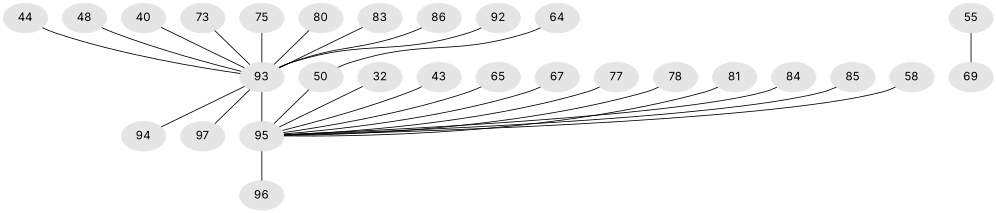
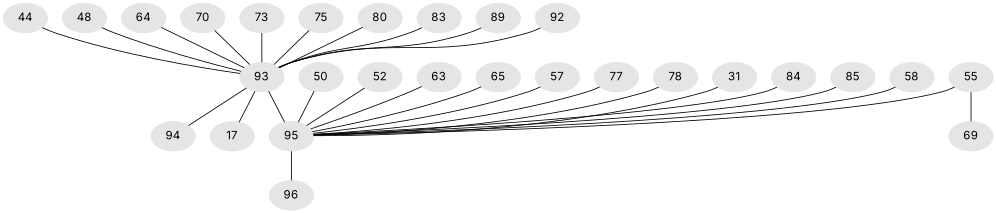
(144, 18) -> (203, 18)
(439, 18) -> (498, 18)
(439, 48) -> (203, 48)
(380, 77) -> (380, 77)
(439, 77) -> (439, 77)
(557, 77) -> (557, 77)
(735, 77) -> (735, 77)
none -> (764, 115)
(203, 136) -> (232, 136)
